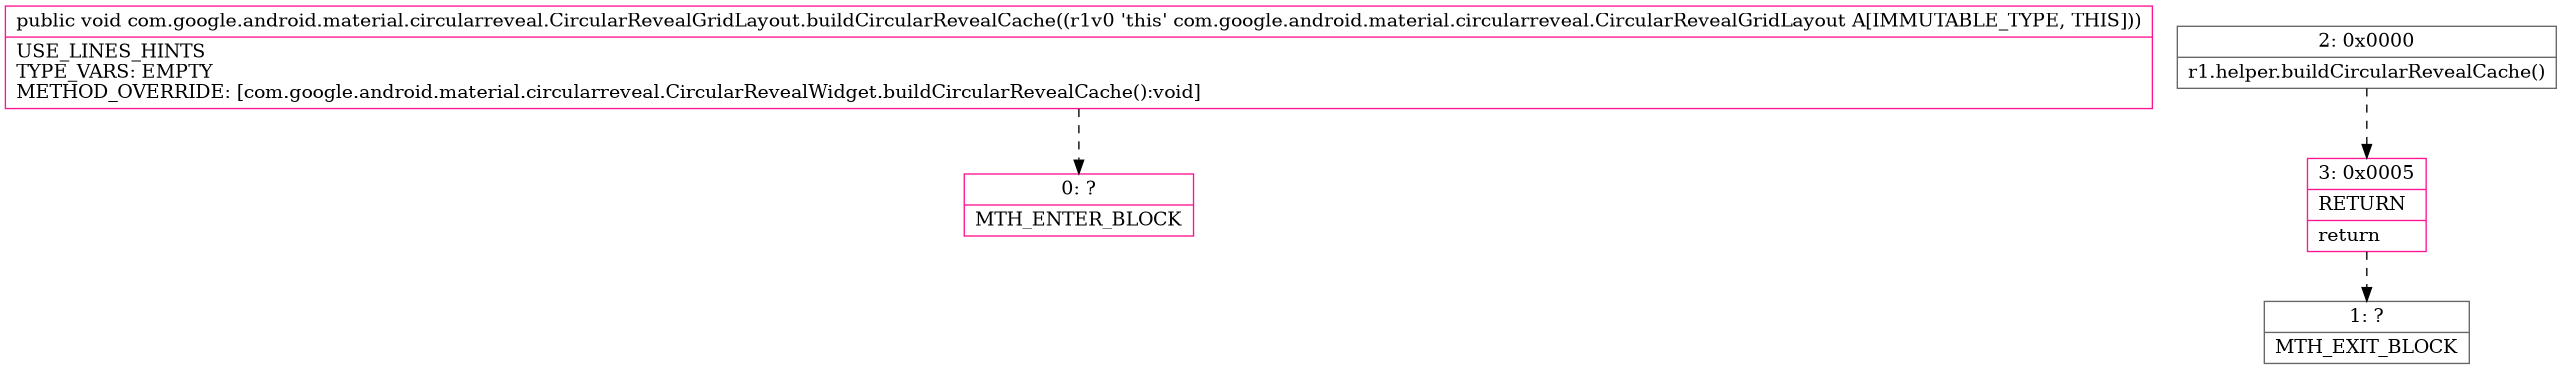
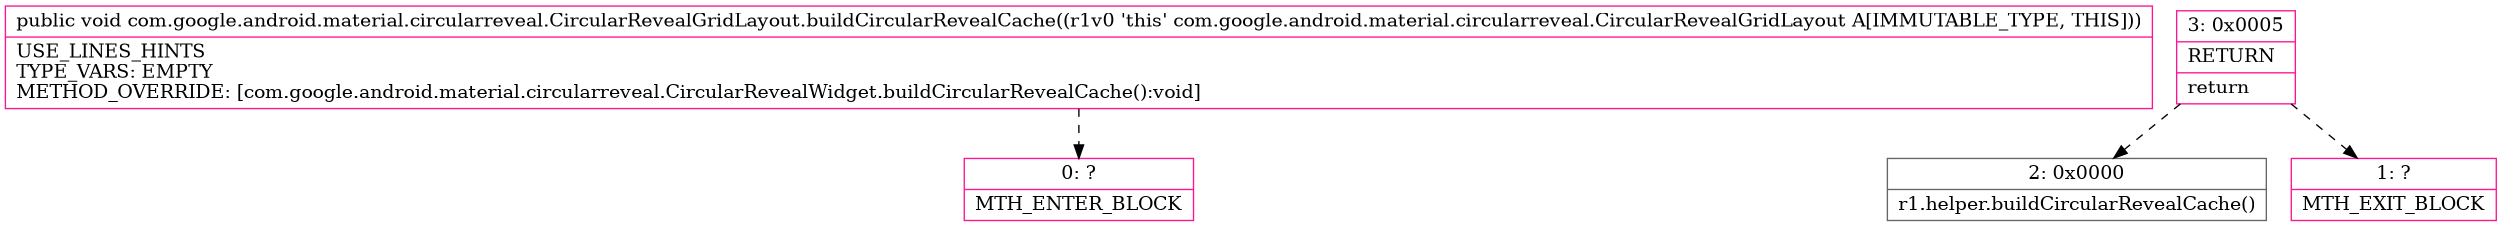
(2367, 116) -> (2152, 127)
(2367, 332) -> (2394, 189)
